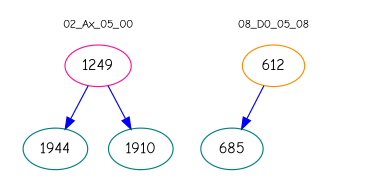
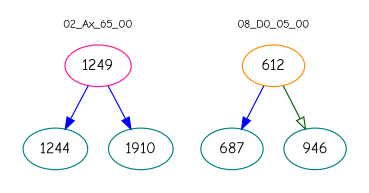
(98, 25) -> (98, 25)
(274, 25) -> (274, 25)
(55, 149) -> (55, 149)
(232, 149) -> (232, 149)
none -> (315, 149)
